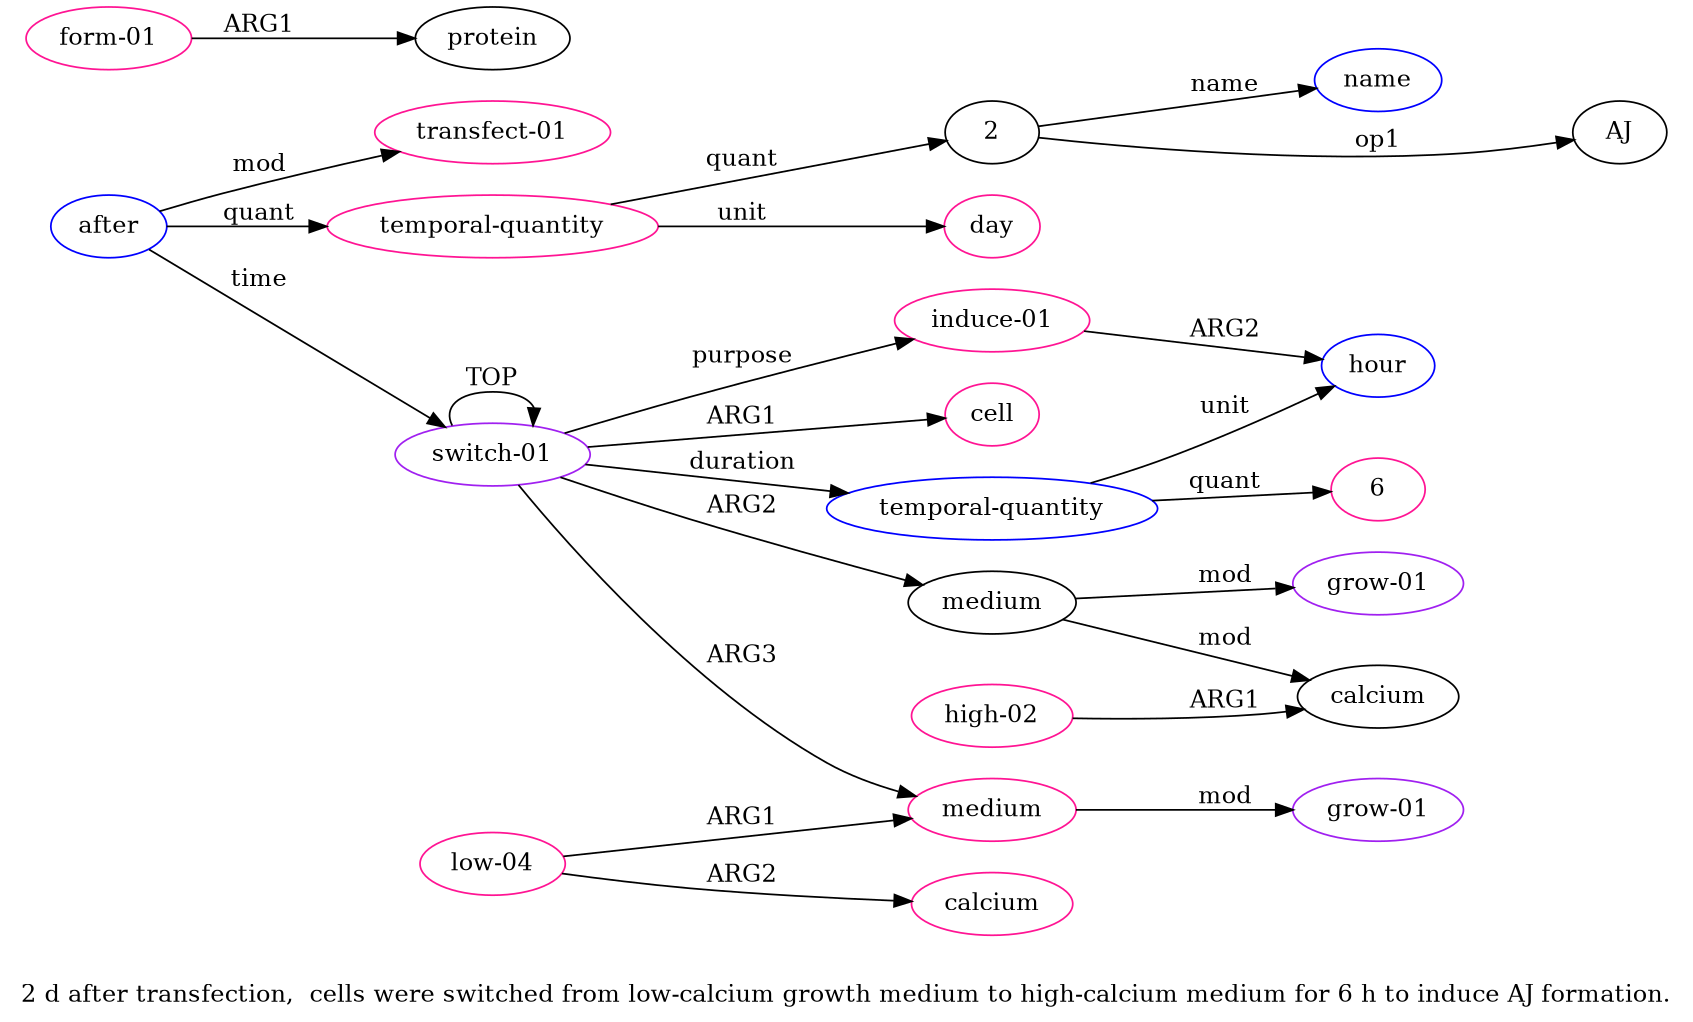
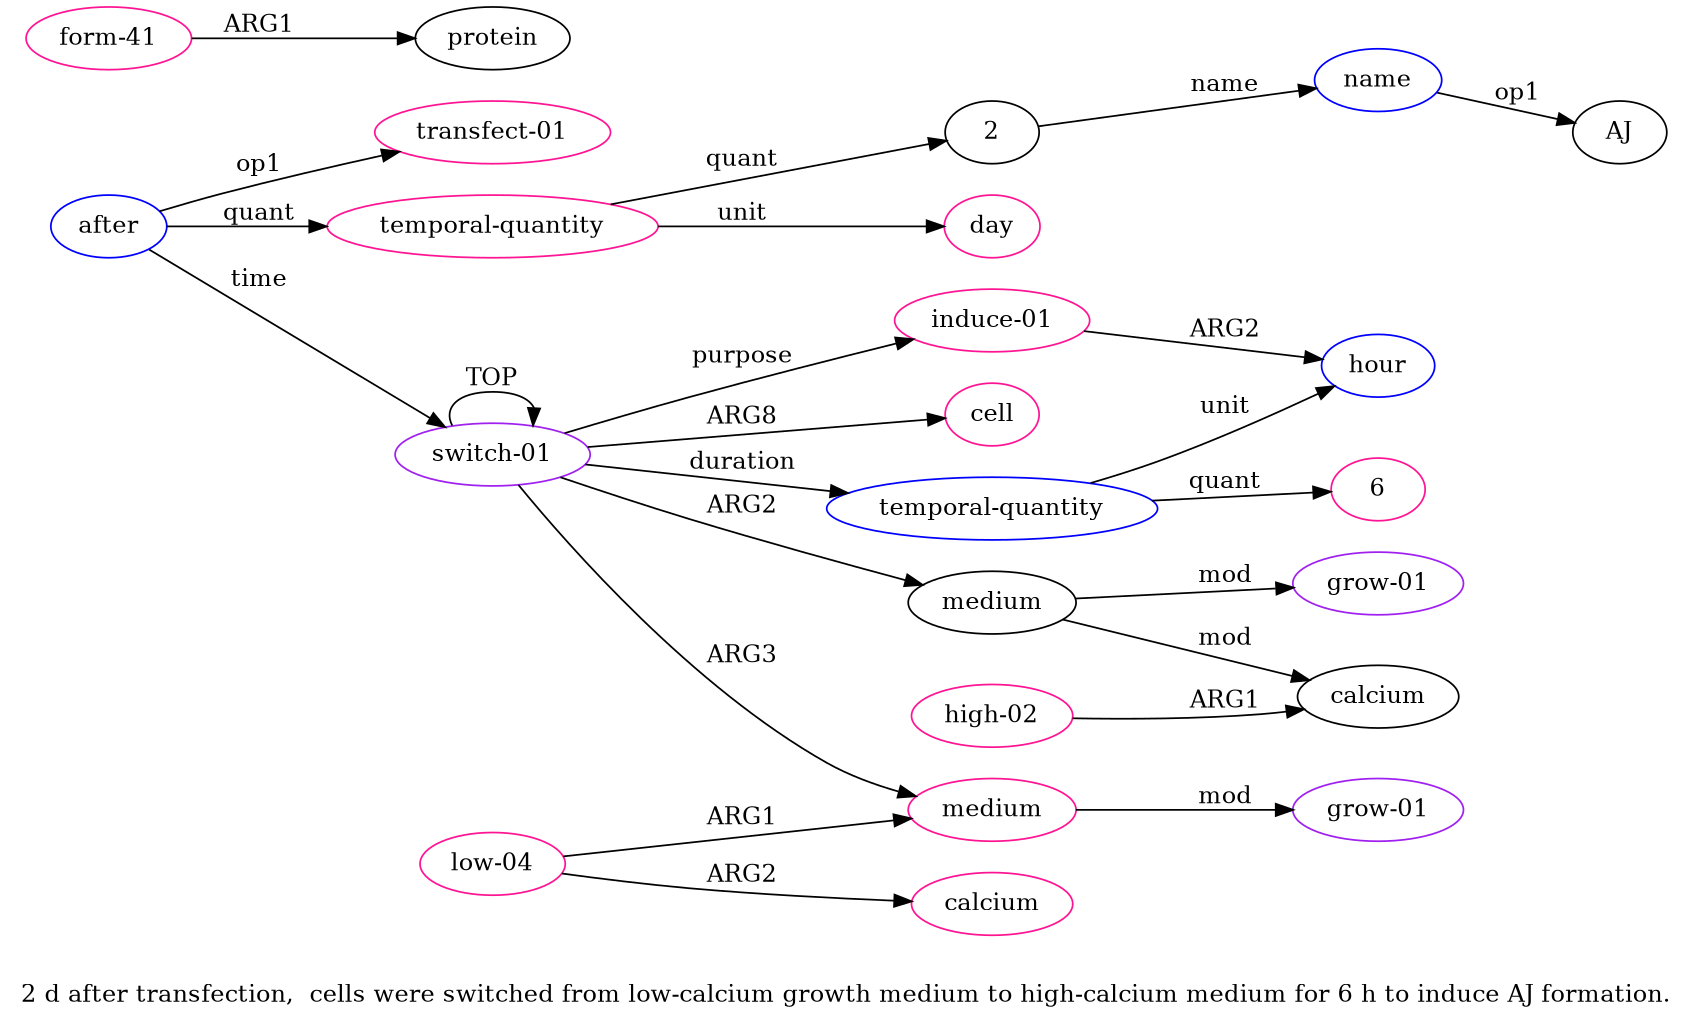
(109, 38) -> (109, 38)
(1297, 156) -> (1497, 106)
(259, 165) -> (259, 165)
(742, 417) -> (742, 417)
